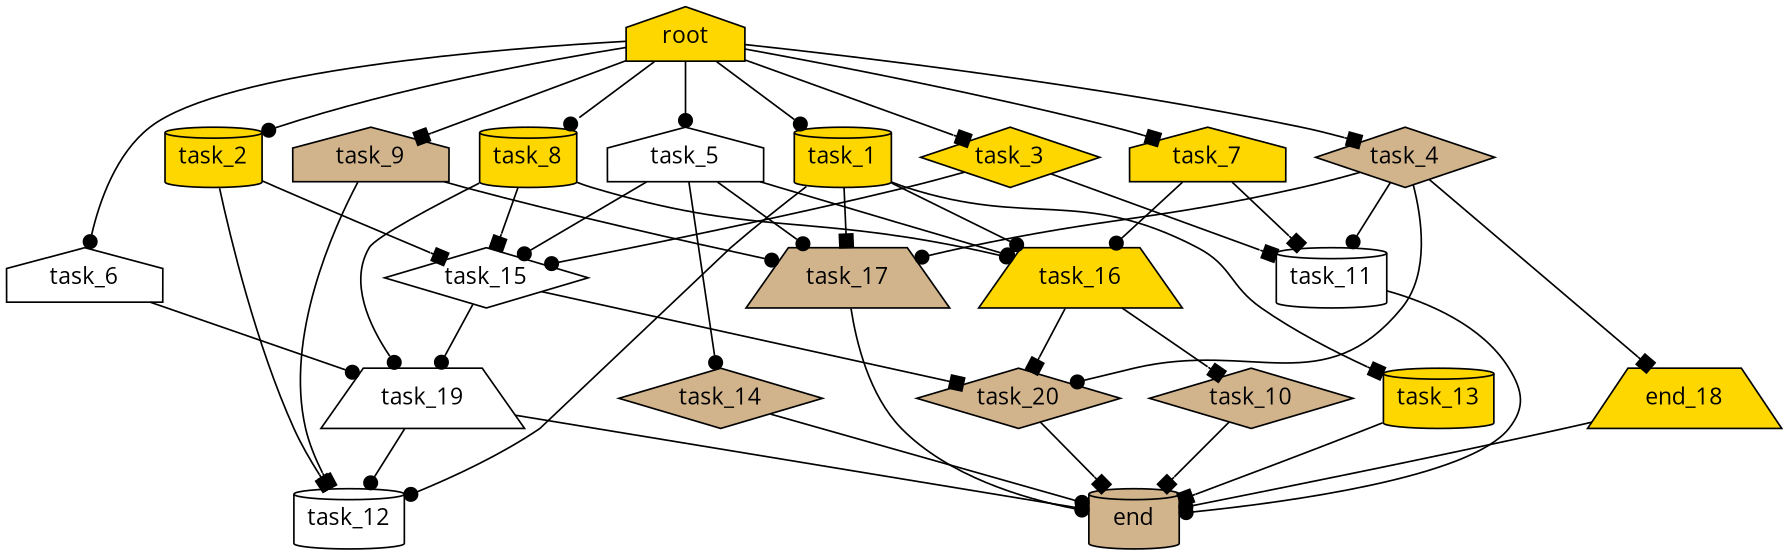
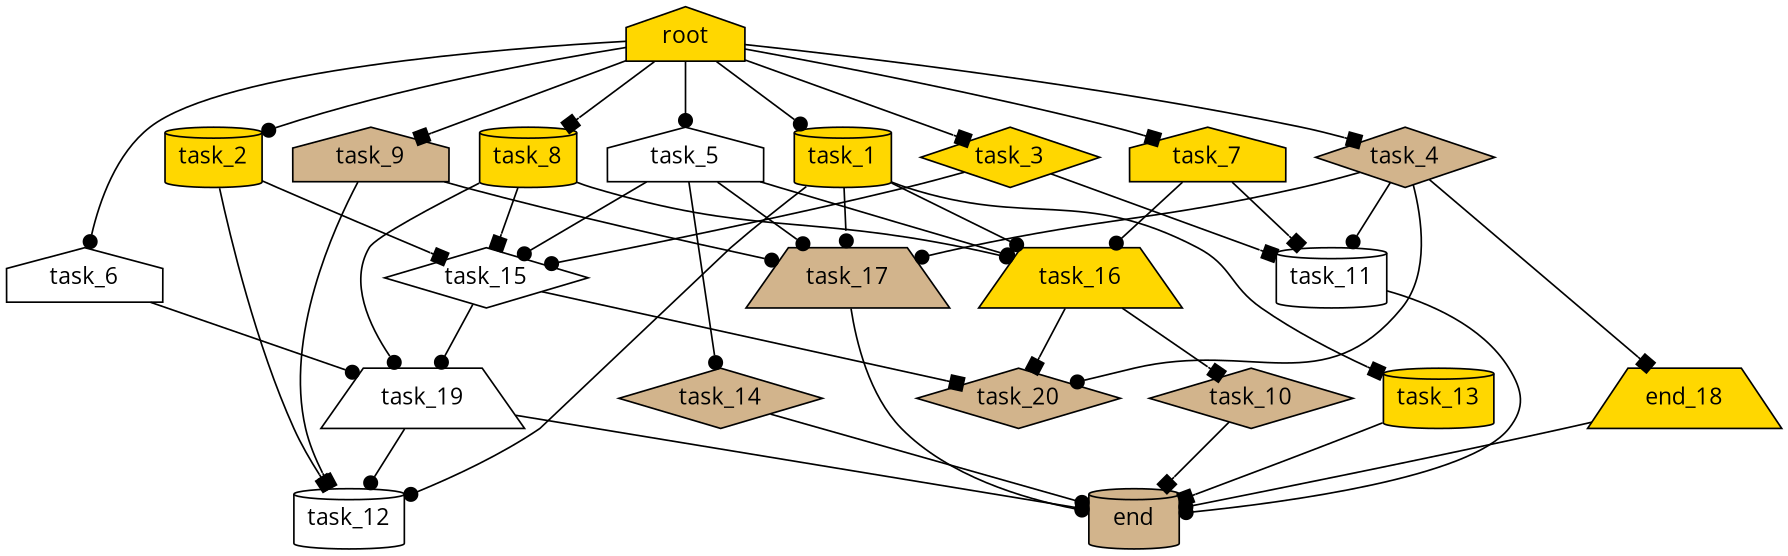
(617, 90) -> (617, 90)
(845, 218) -> (845, 218)
(1067, 449) -> none
